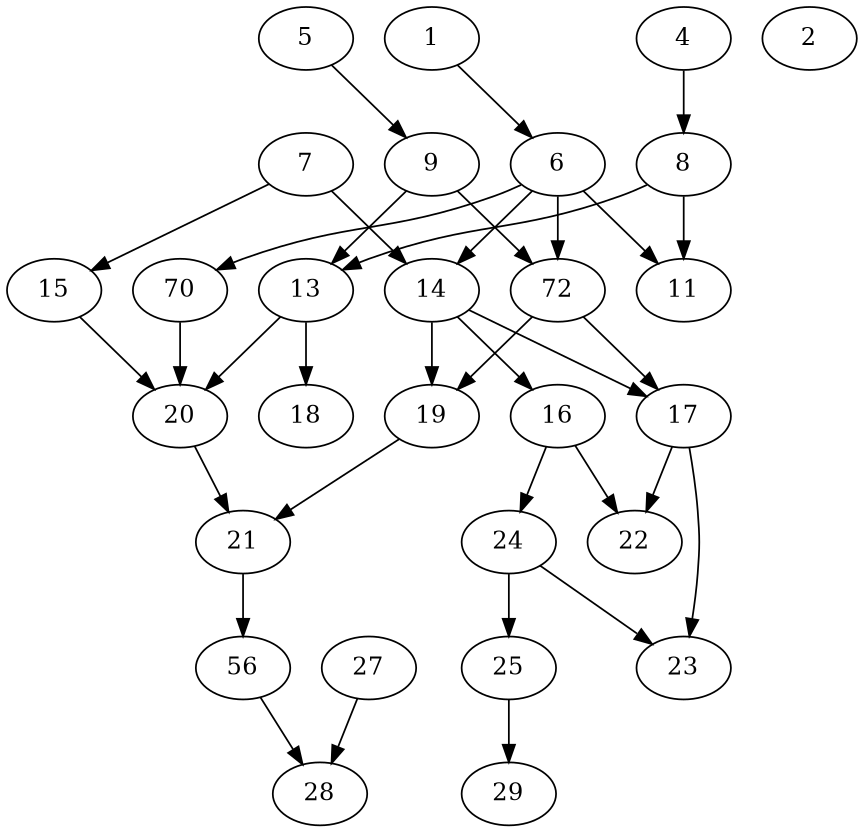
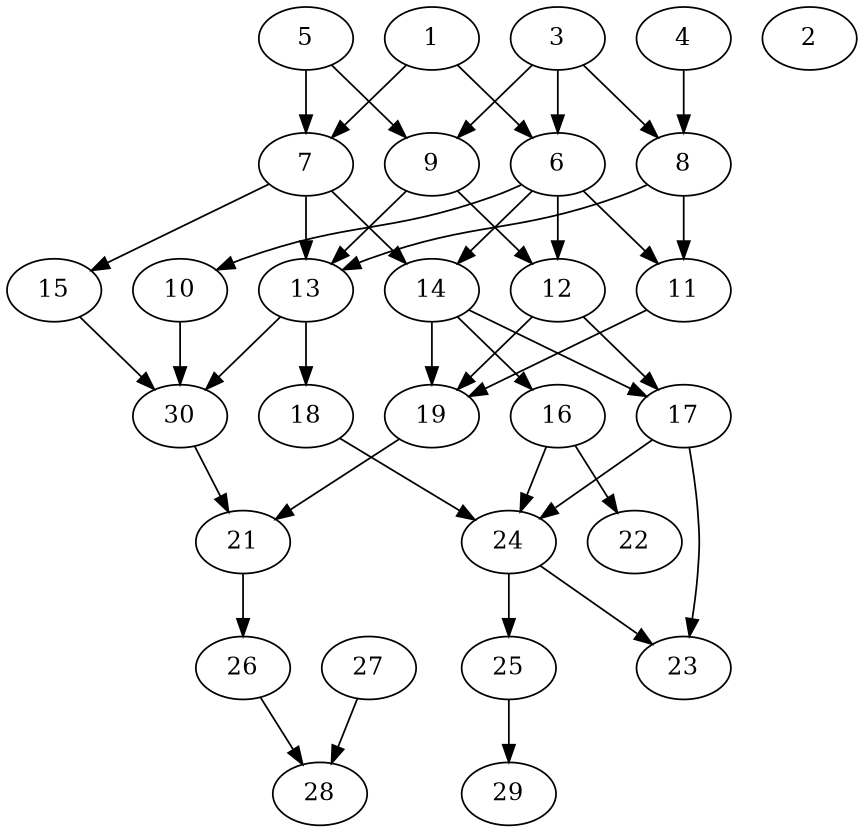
none -> (558, 38)
none -> (306, 93)
none -> (377, 94)
none -> (306, 219)
(180, 290) -> (180, 290)
(558, 290) -> (558, 290)
none -> (570, 347)
(180, 416) -> (180, 416)
(663, 471) -> (606, 472)
none -> (400, 475)
(243, 668) -> (243, 668)
